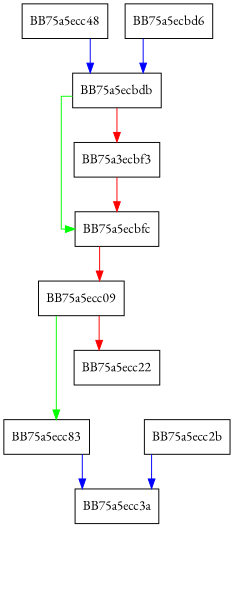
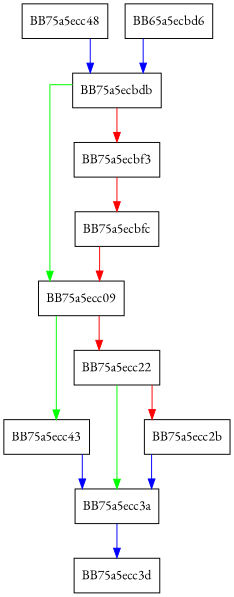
(169, 21) -> (169, 21)
(61, 159) -> (50, 167)
(117, 160) -> (117, 160)
none -> (152, 397)
none -> (117, 432)
(47, 437) -> (47, 437)
none -> (117, 576)
